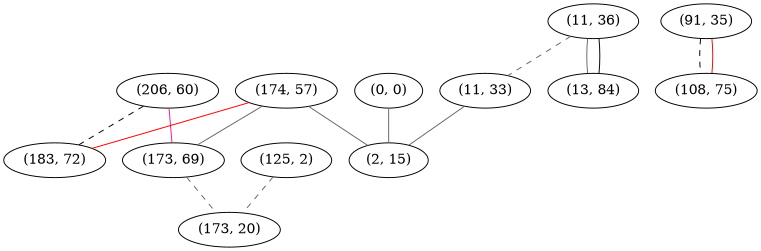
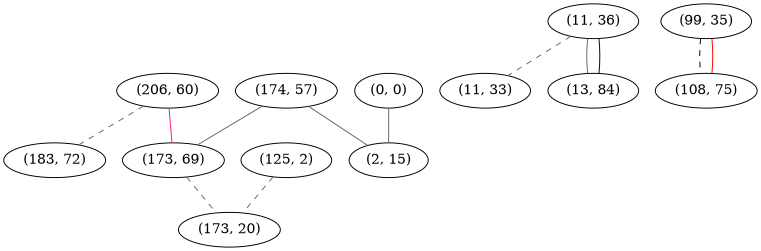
(706, 21) -> (706, 21)
(178, 123) -> none
(111, 125) -> (111, 125)
(437, 126) -> none
